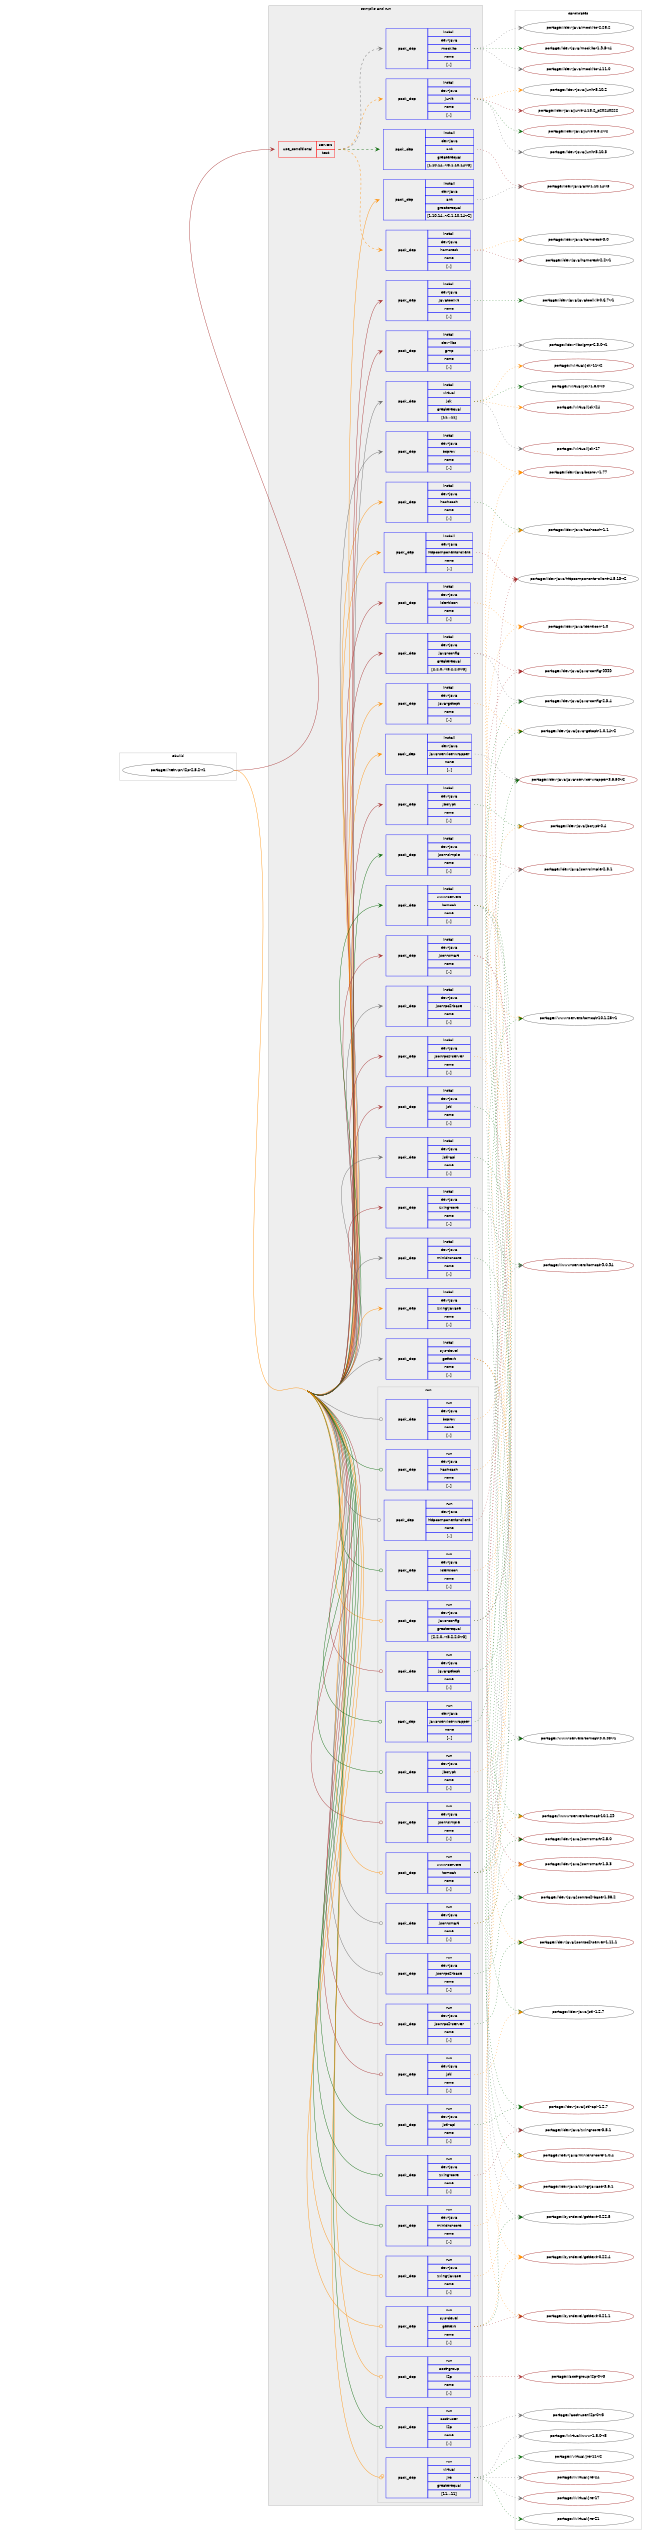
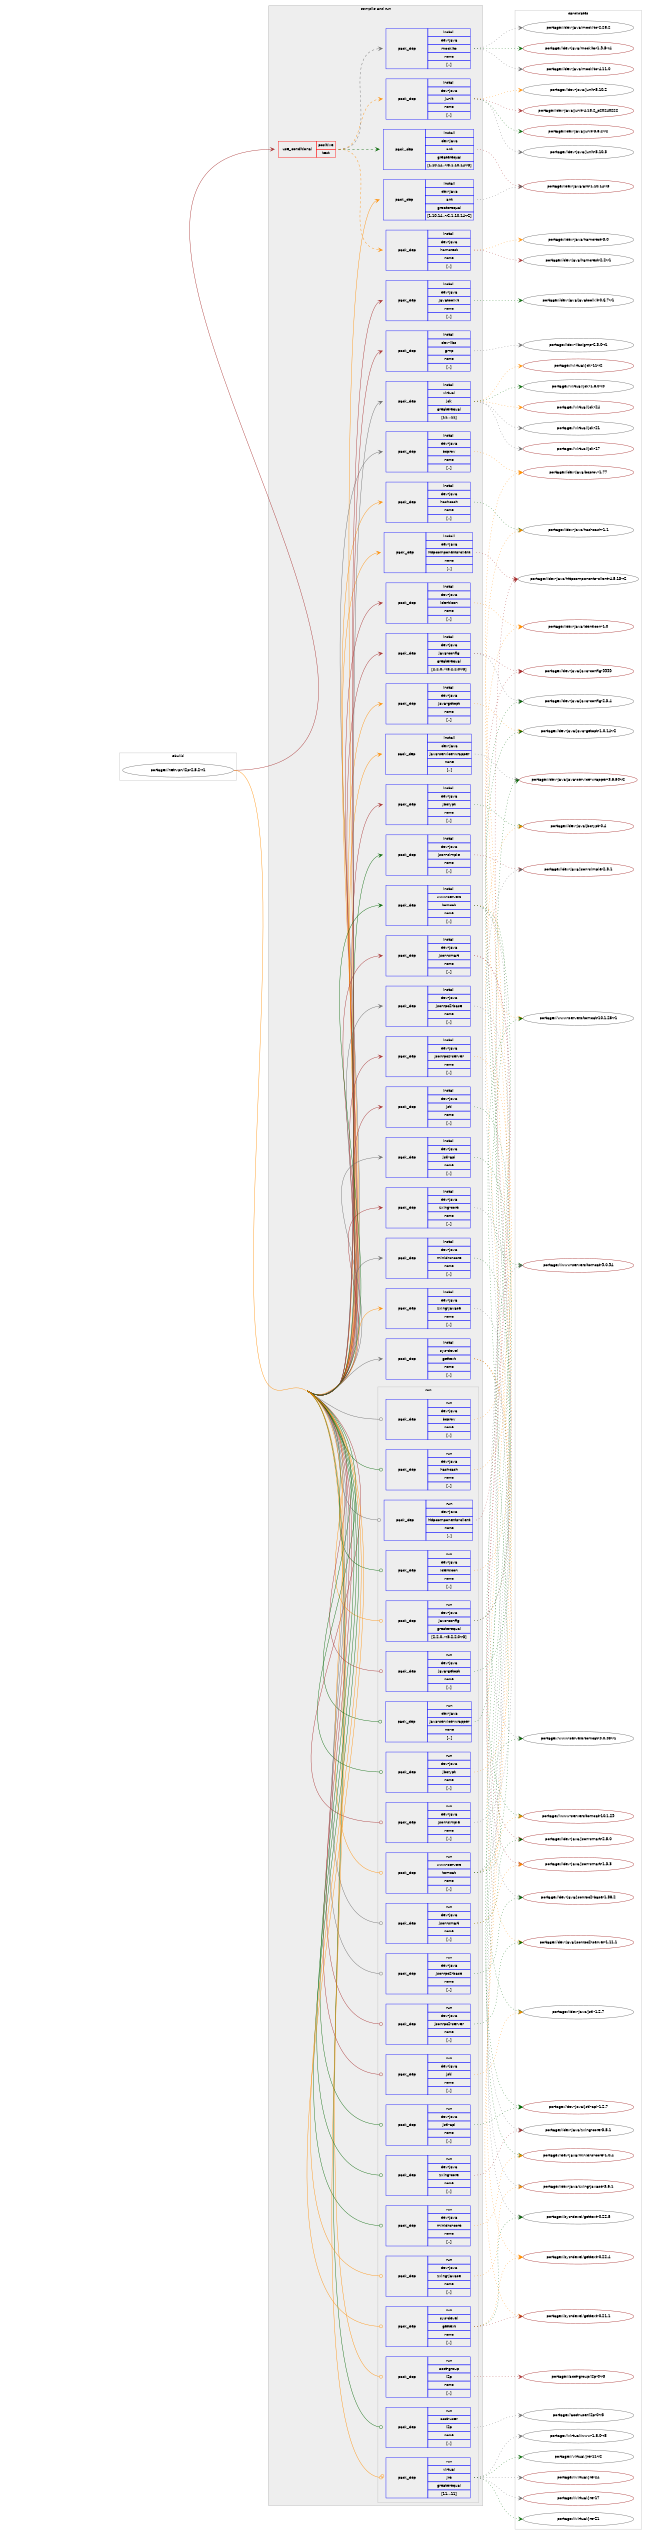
(326, 145) -> (326, 145)
none -> (578, 428)
